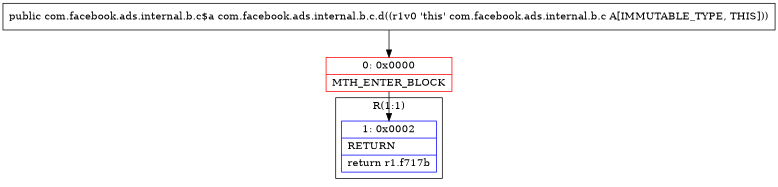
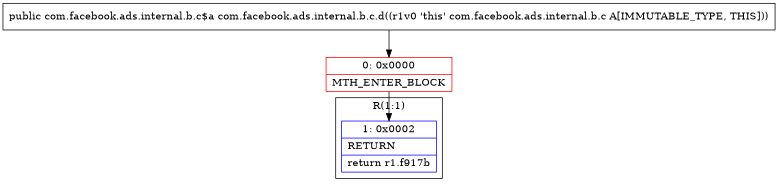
(389, 163) -> (389, 163)
